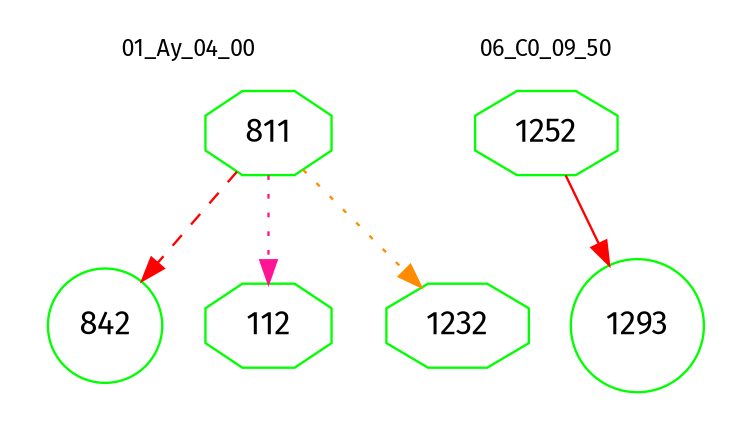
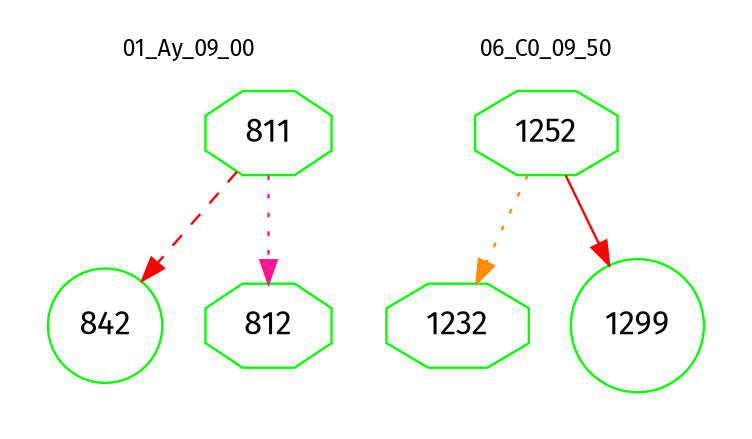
(189, 50) -> (189, 50)
(336, 202) -> (507, 219)
(268, 326) -> (268, 326)
(637, 326) -> (637, 326)
